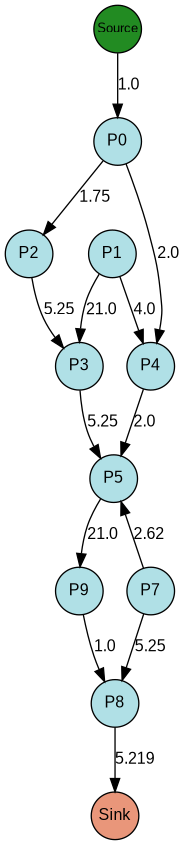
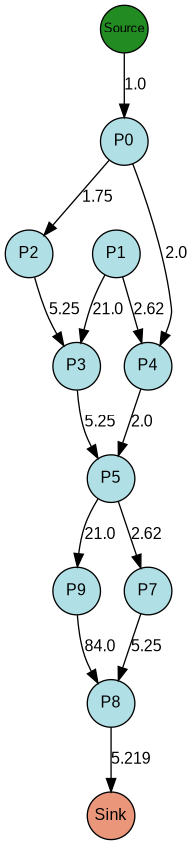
(145, 310) -> (149, 310)
(134, 541) -> (127, 529)
(105, 647) -> (100, 647)
